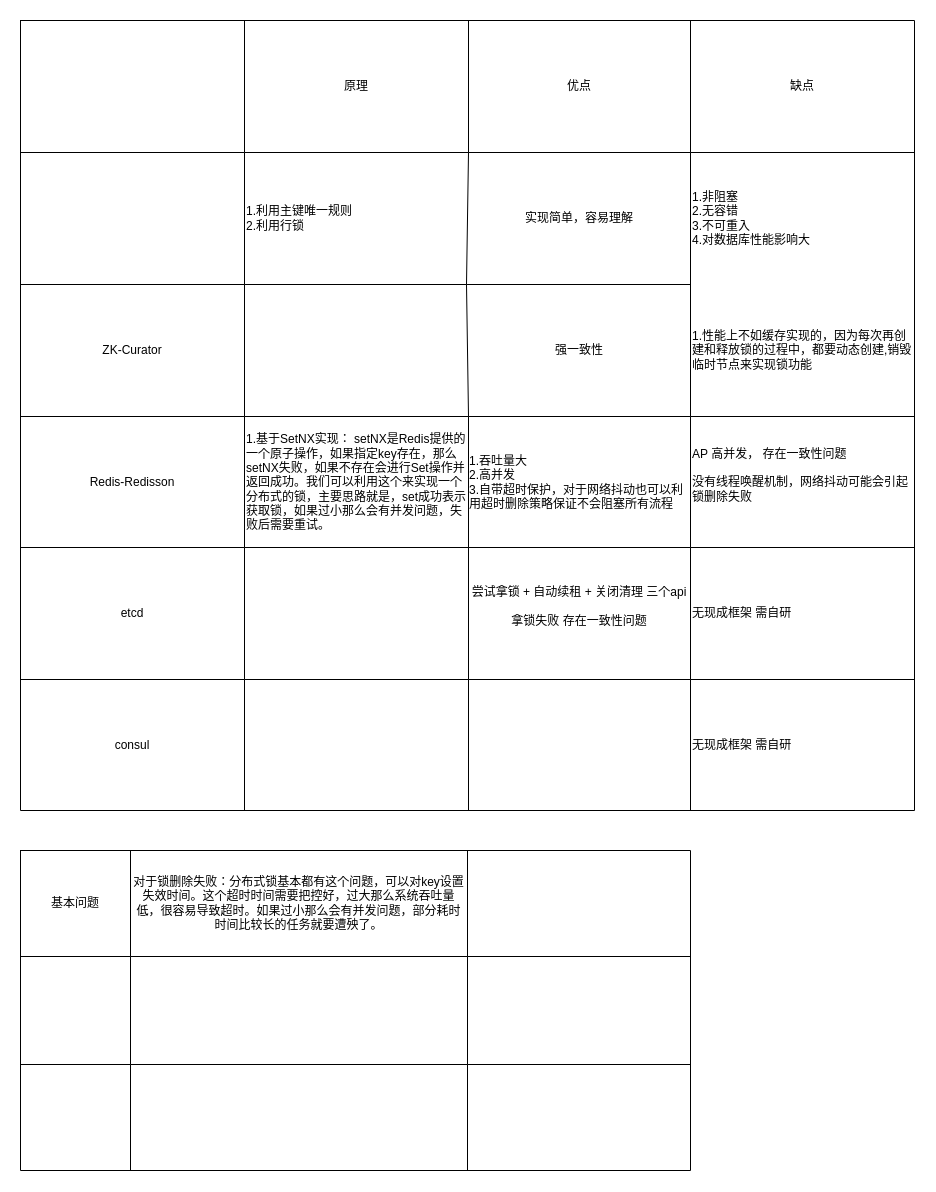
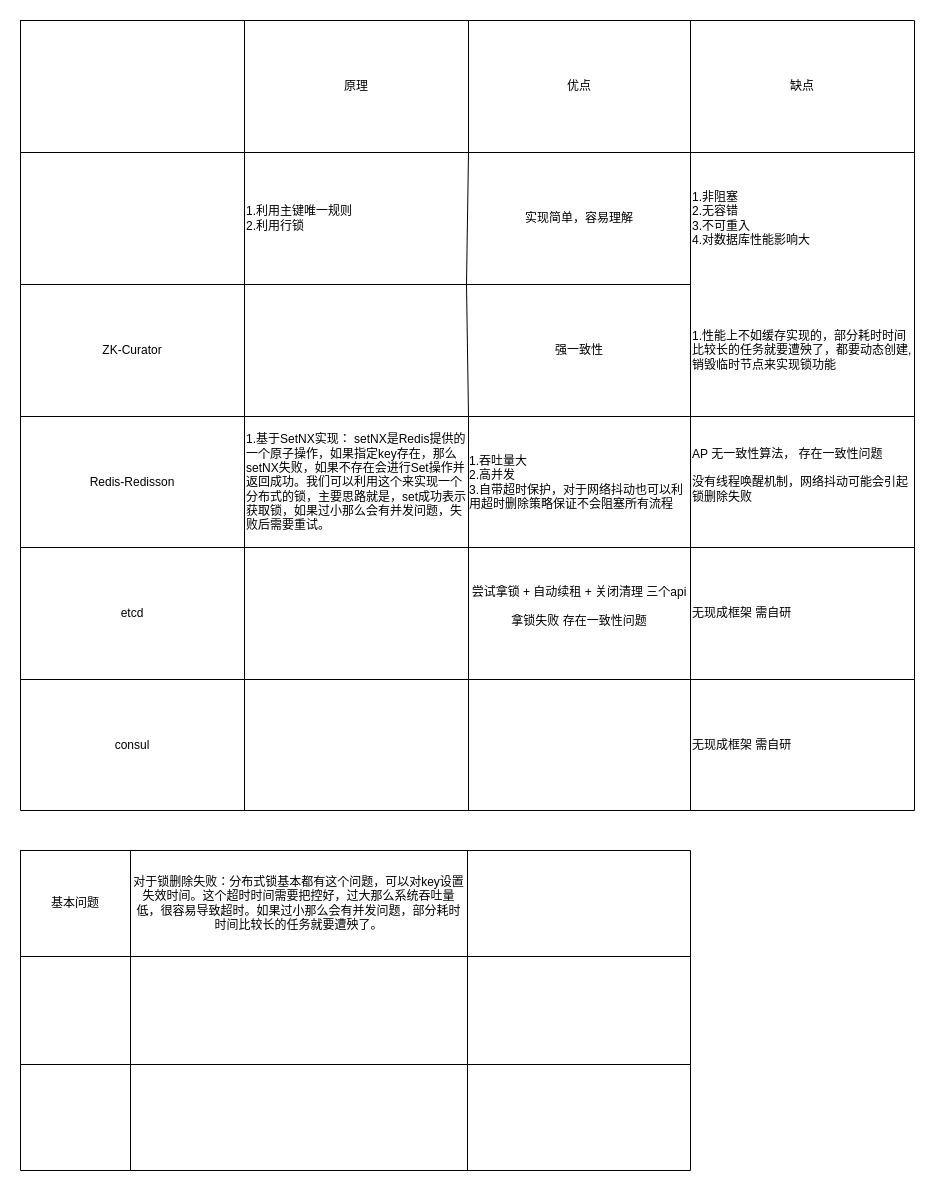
(804, 351) -> (804, 351)
(804, 483) -> (804, 483)
